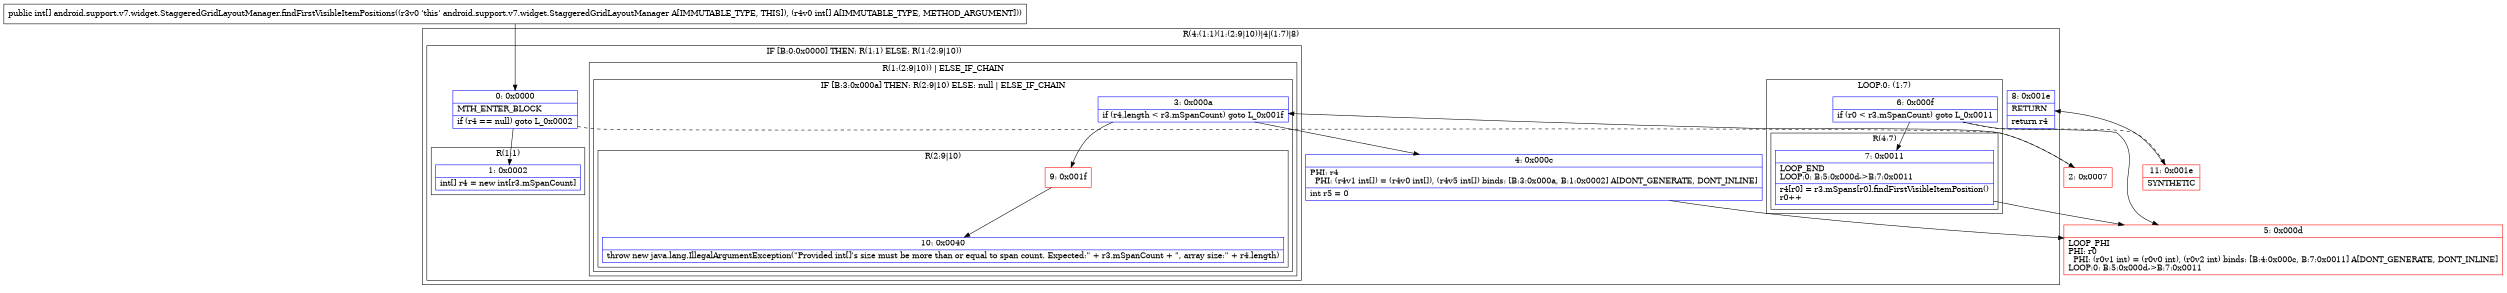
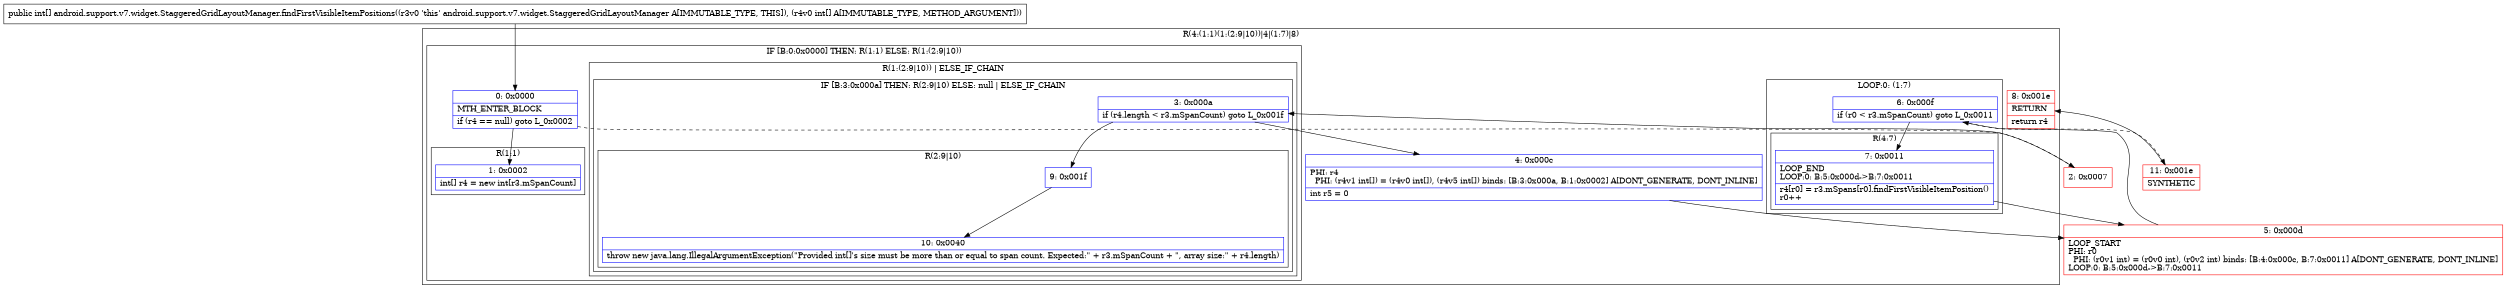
(2031, 109) -> (2031, 109)
(2118, 134) -> (2122, 138)
(1068, 177) -> (1068, 177)
(2089, 244) -> (2095, 244)
